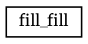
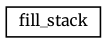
(44, 22) -> (53, 22)
